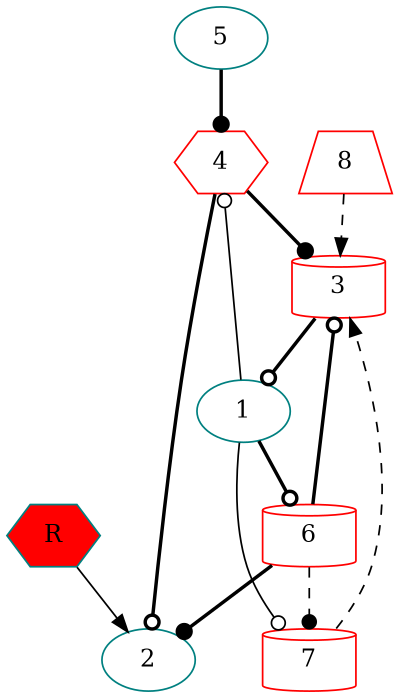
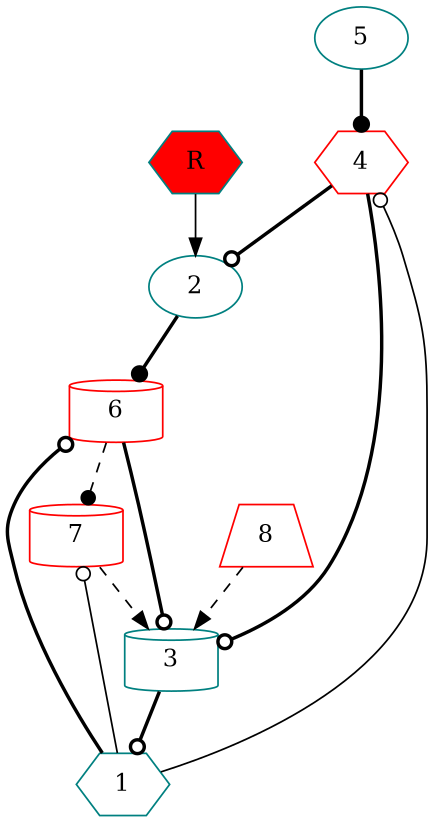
(274, 218) -> (372, 445)
(339, 287) -> (171, 660)
(244, 411) -> (123, 784)
(231, 596) -> (161, 342)
